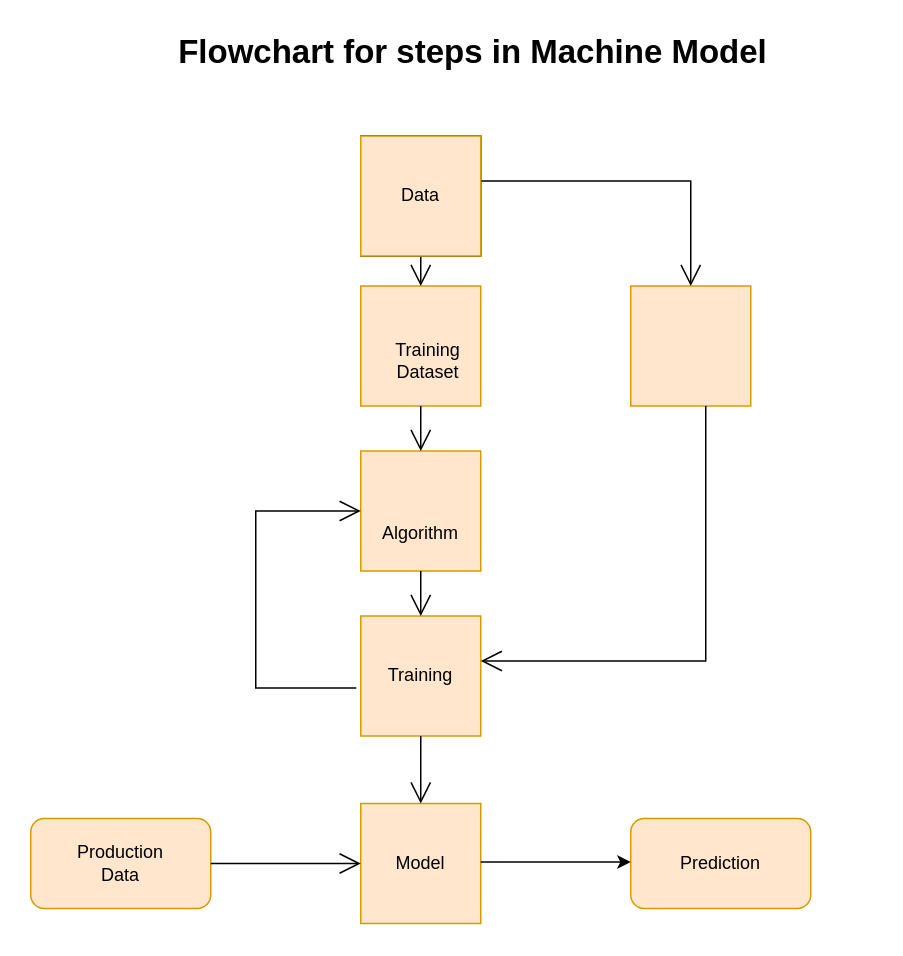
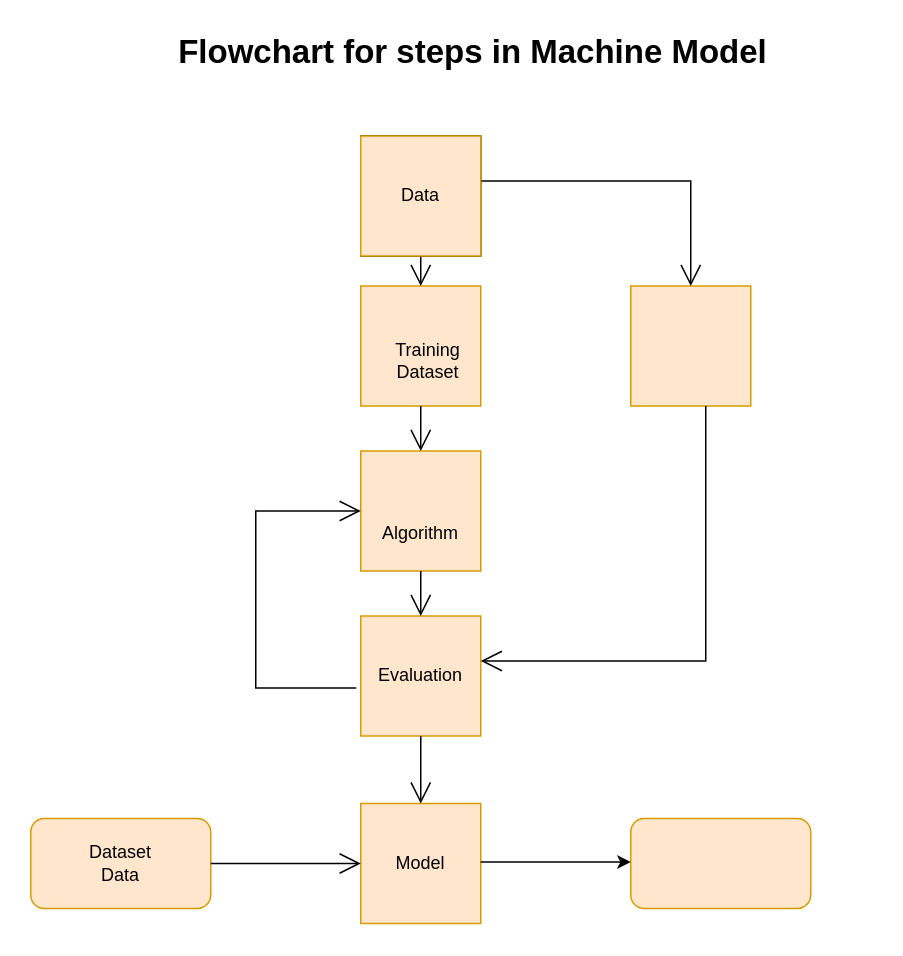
(421, 676) -> (421, 676)
(121, 863) -> (121, 863)
(721, 863) -> none
